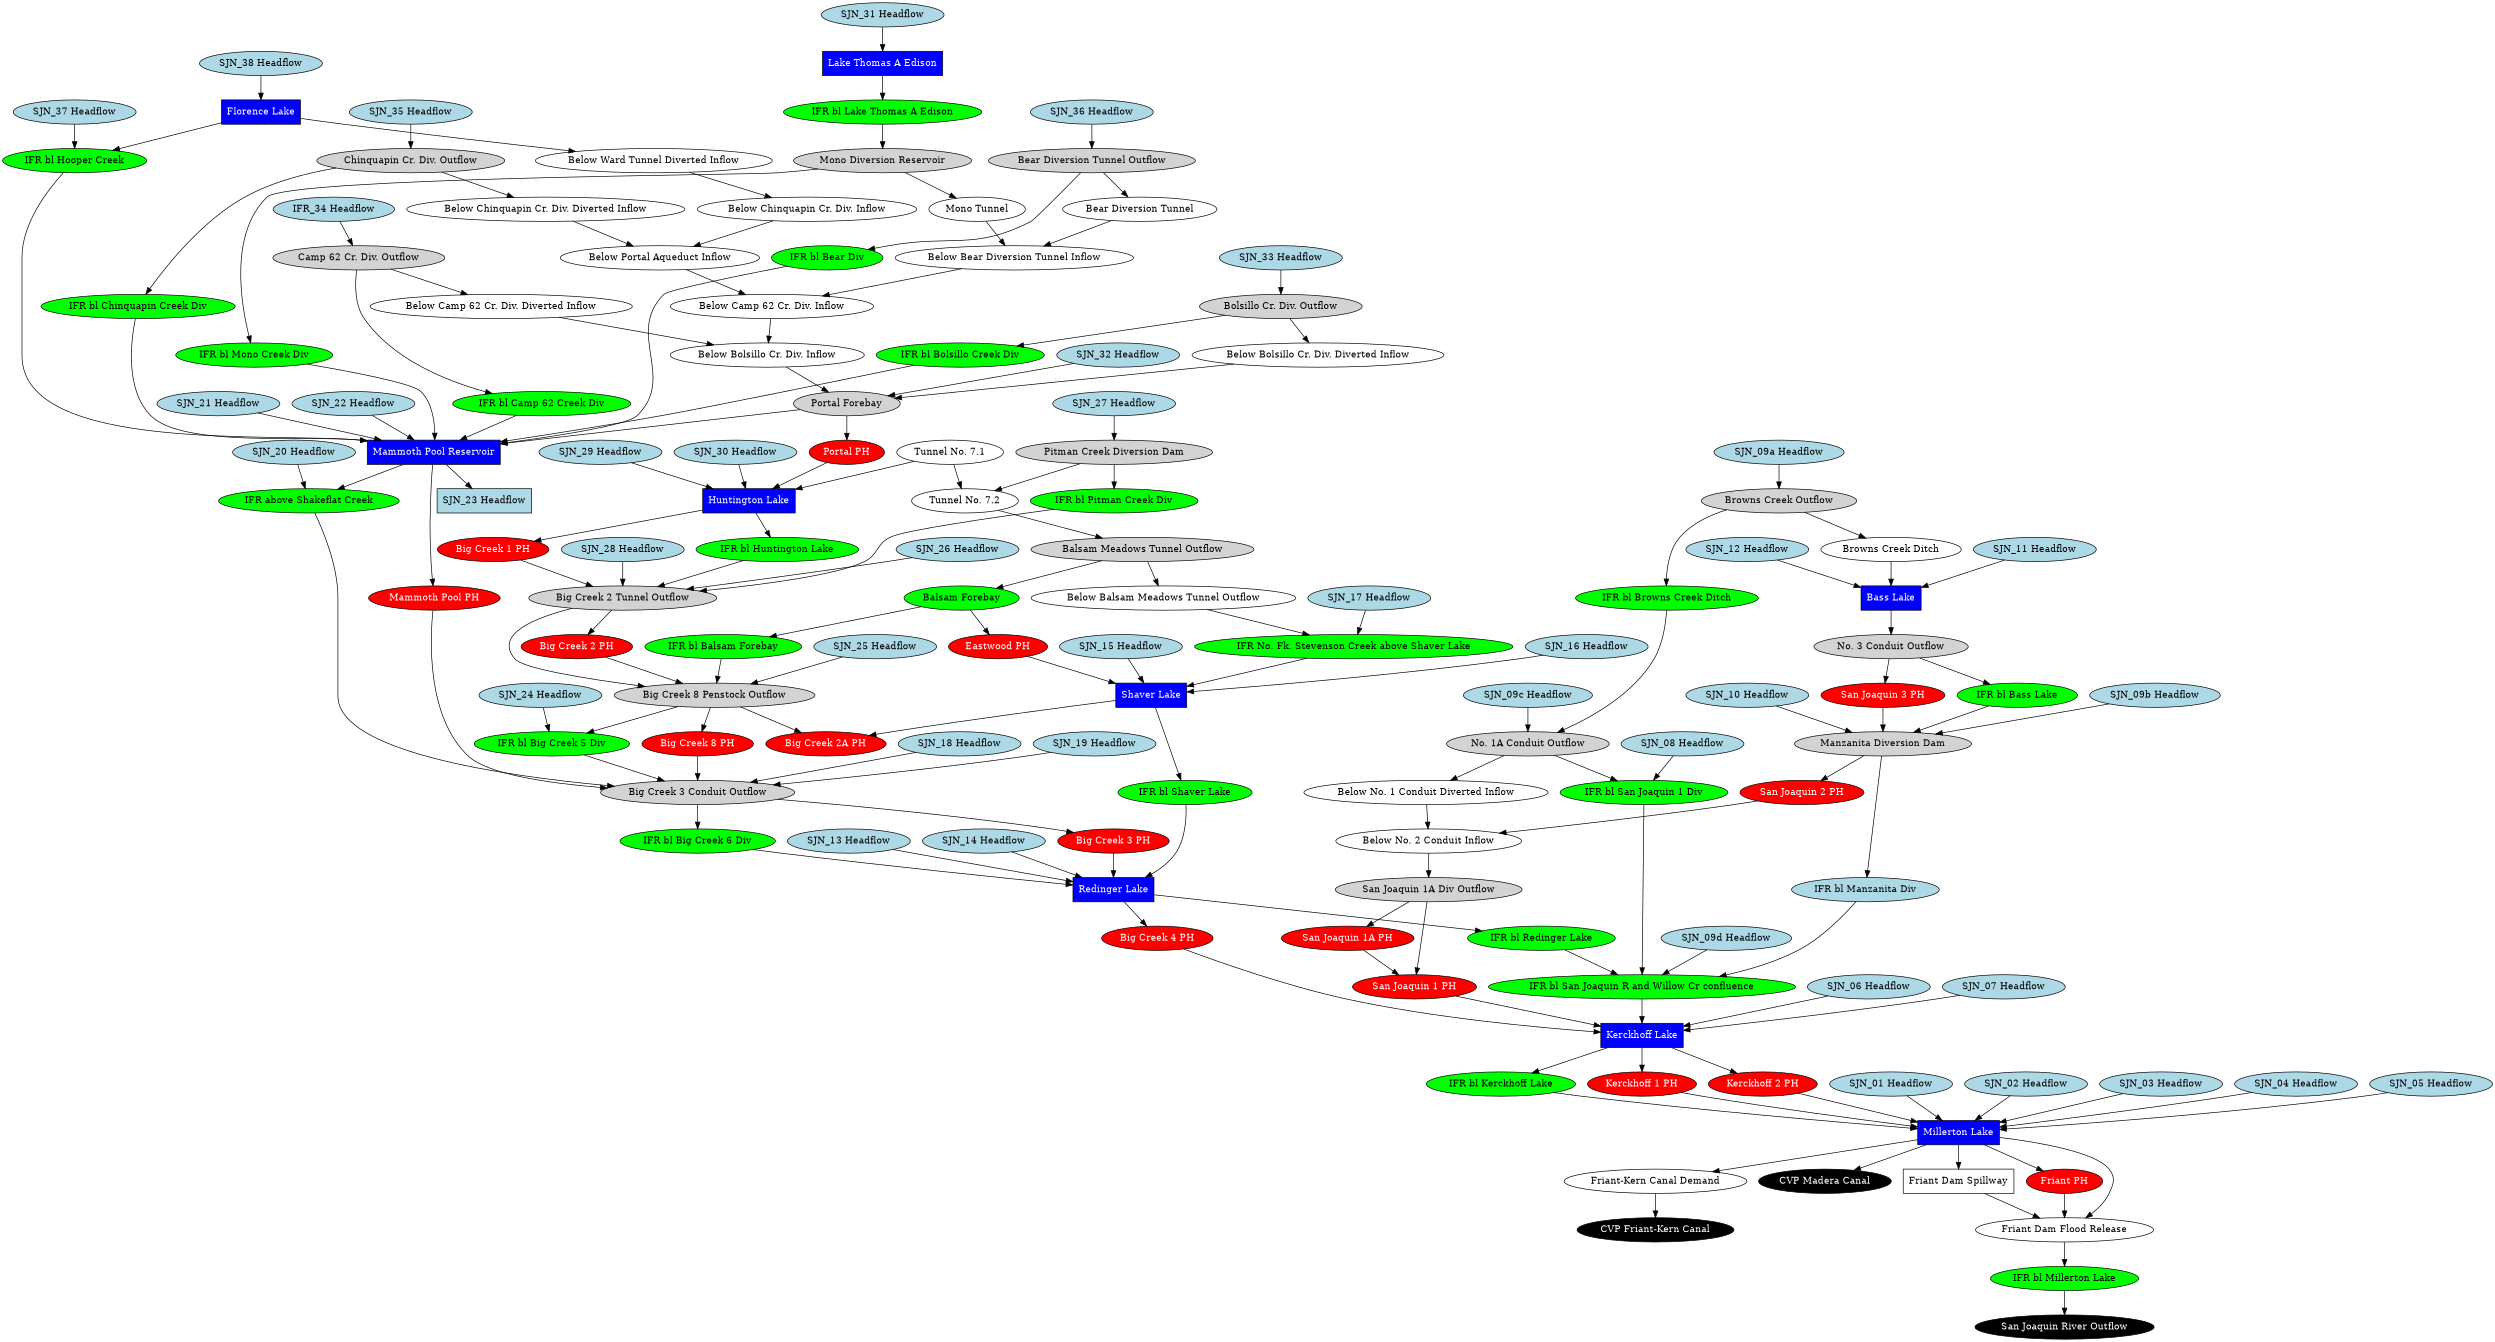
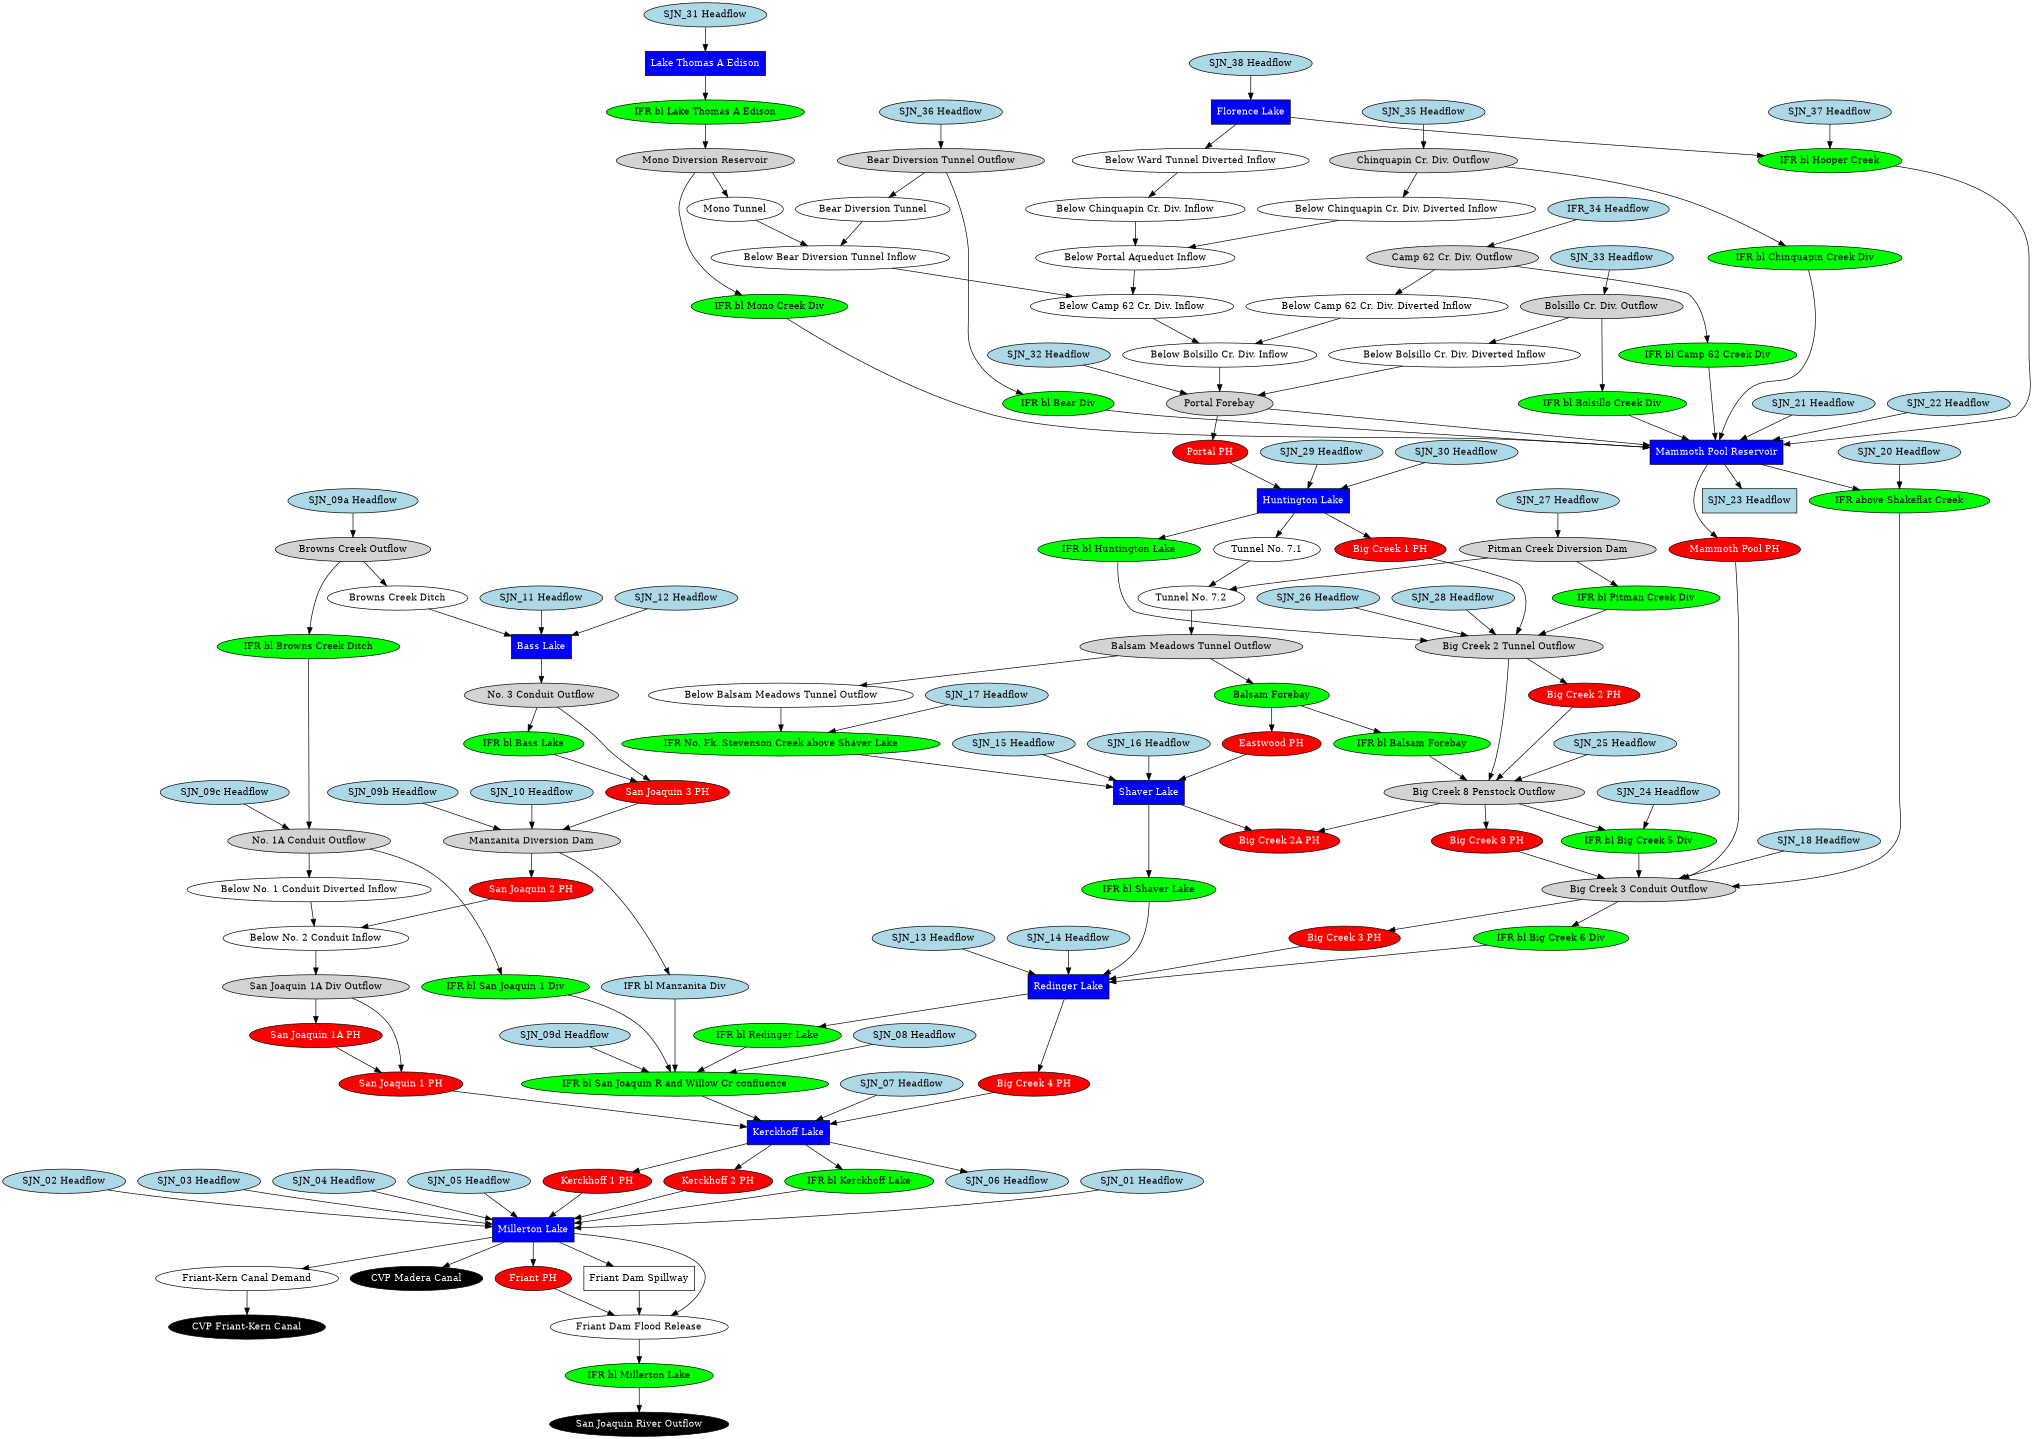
(858, 475) -> (1287, 523)
(1954, 718) -> (592, 767)
(1095, 744) -> none
(1666, 765) -> (804, 1058)
(1759, 1010) -> (895, 1156)
